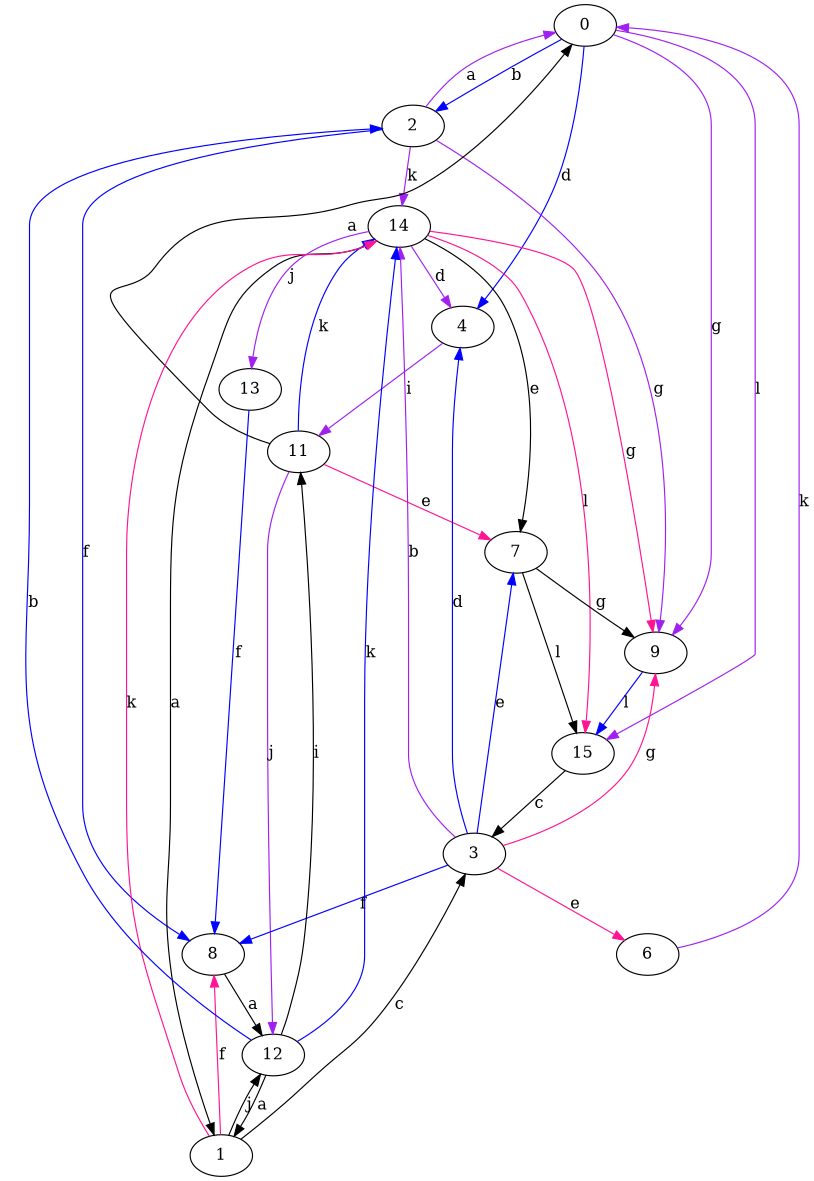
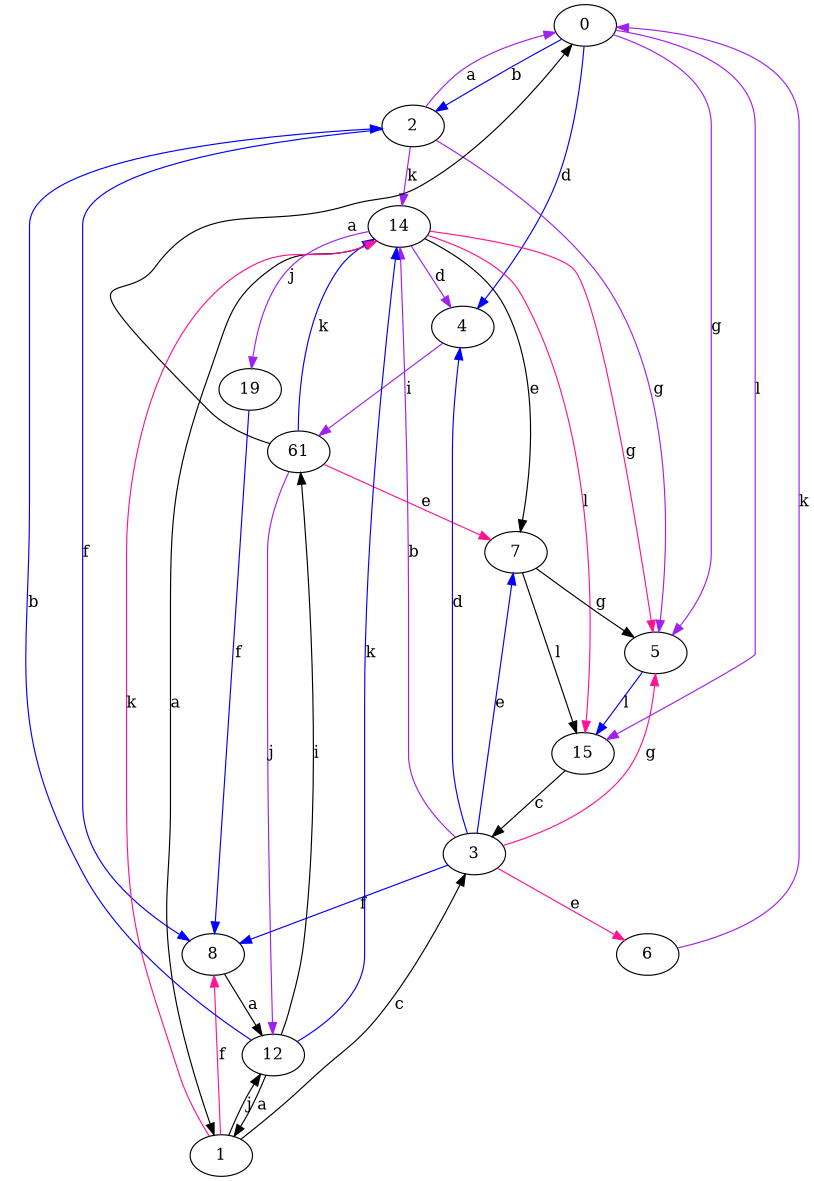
(250, 389) -> (250, 389)
(299, 452) -> (299, 452)
(656, 653) -> (656, 653)
